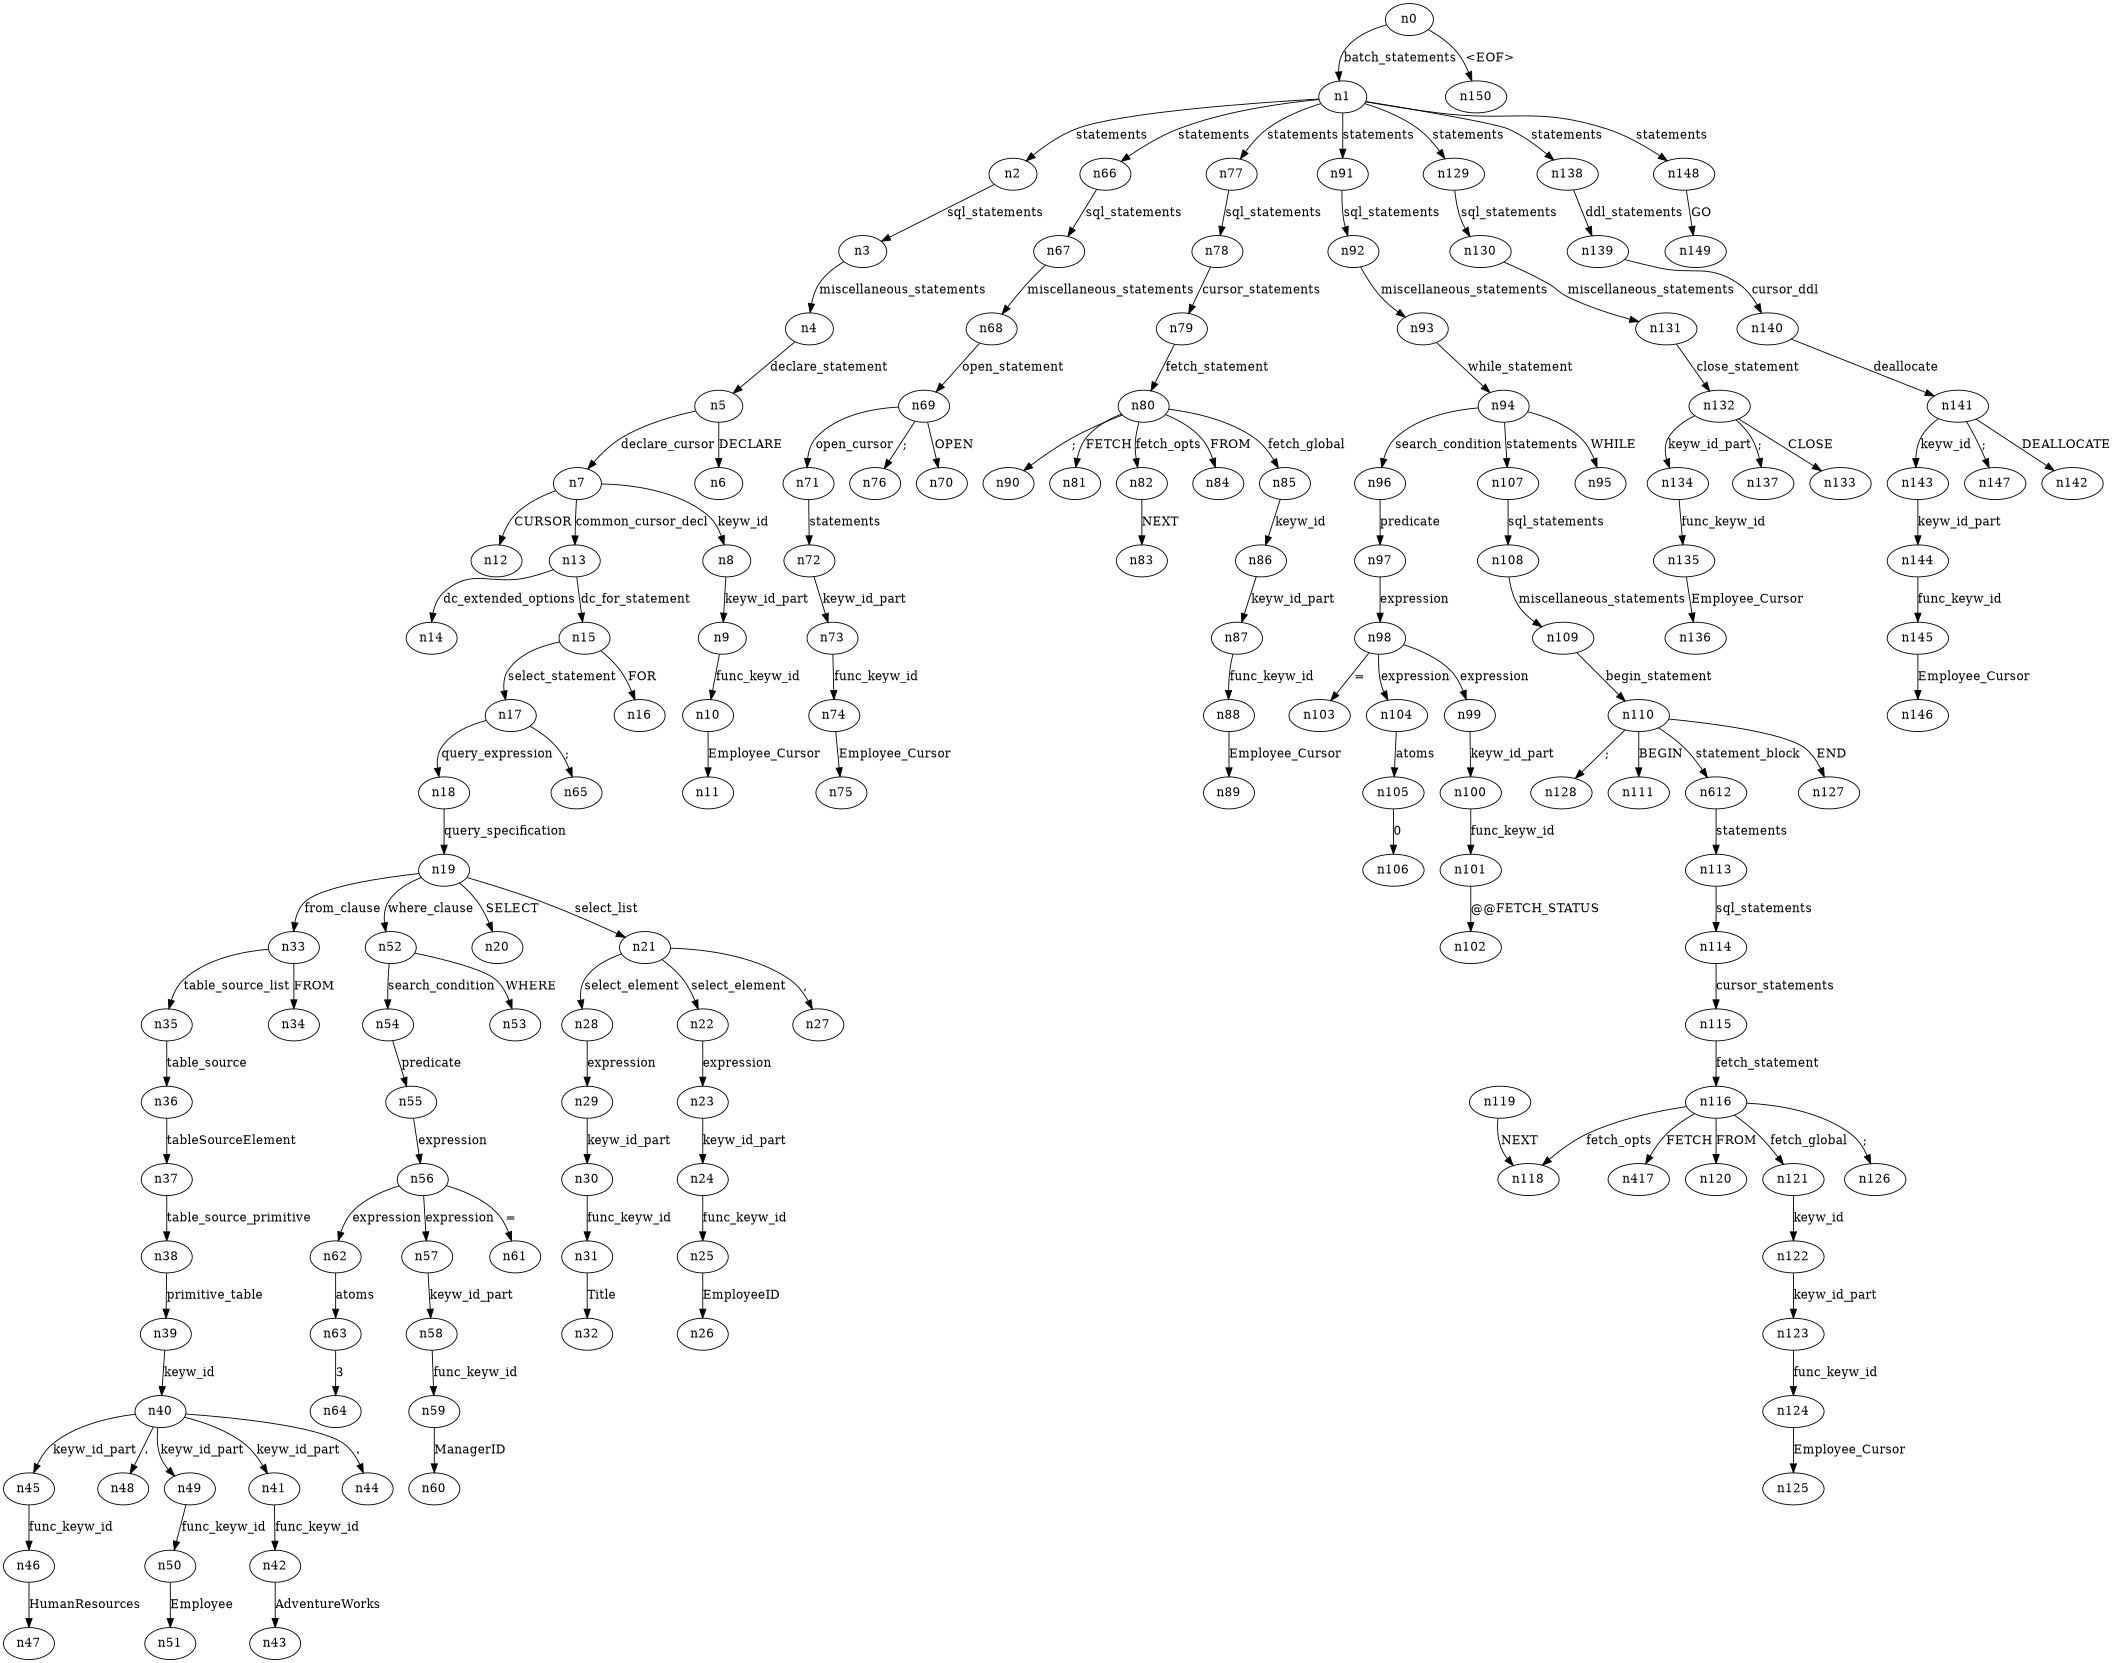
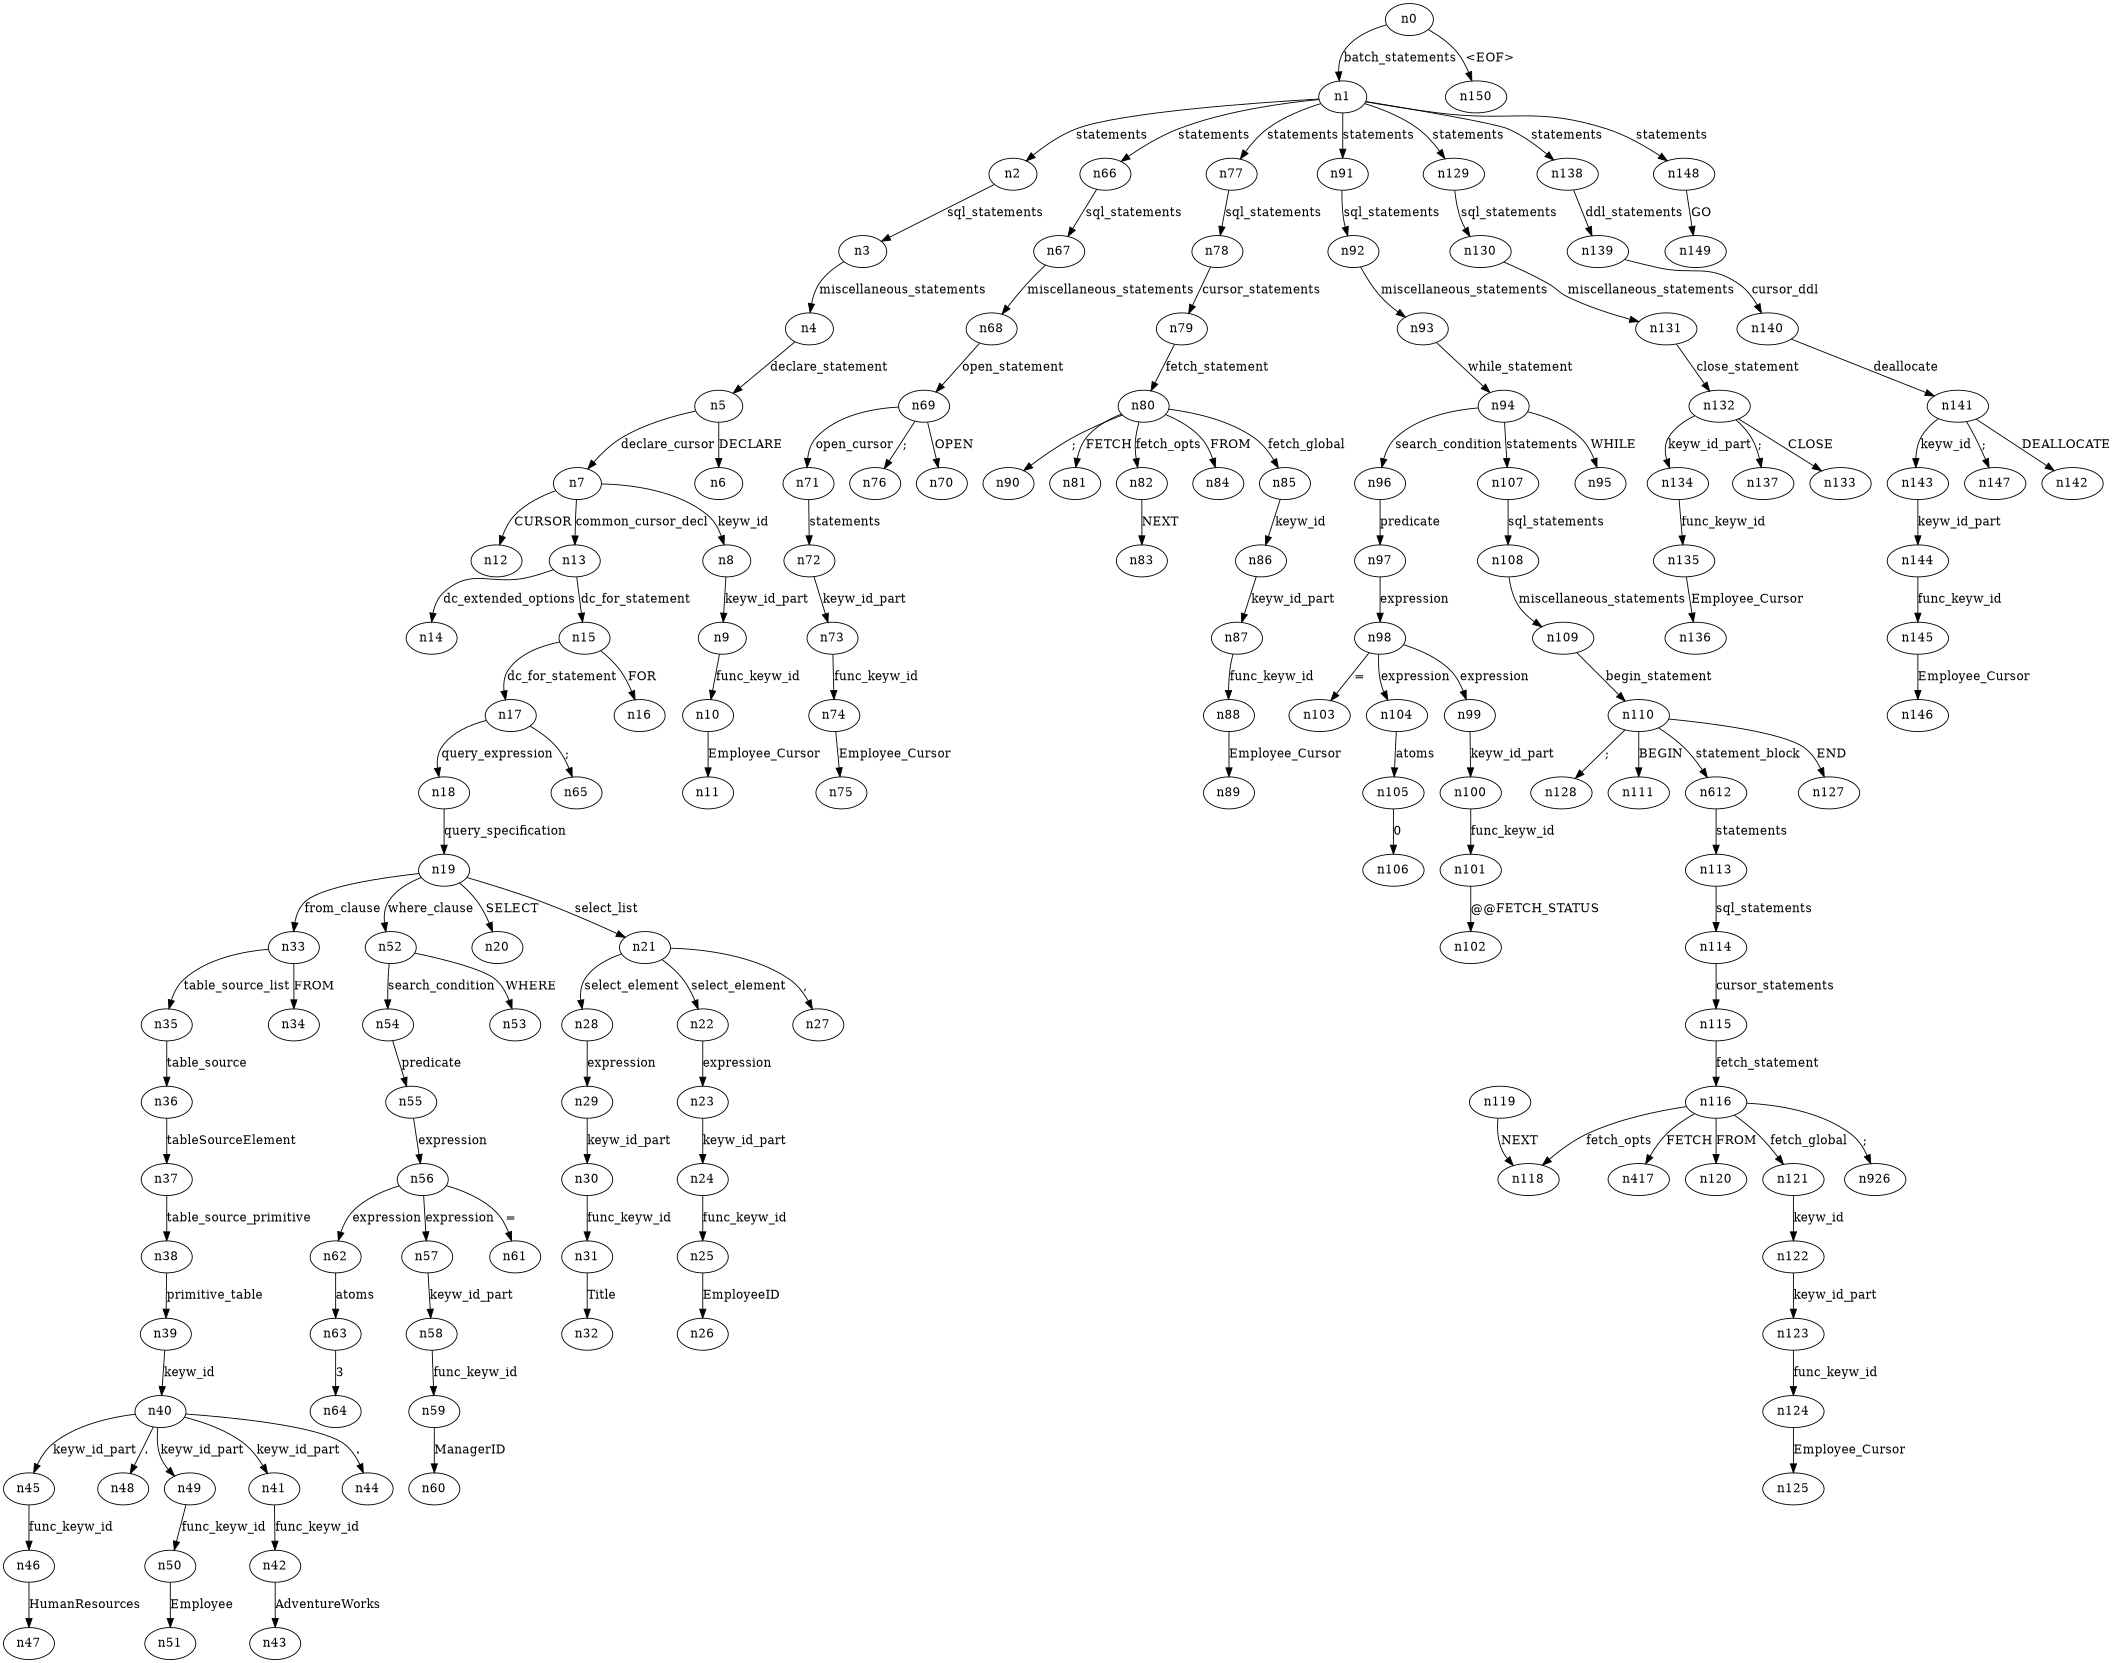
(562, 677) -> (562, 677)
(1875, 1180) -> (1875, 1180)
